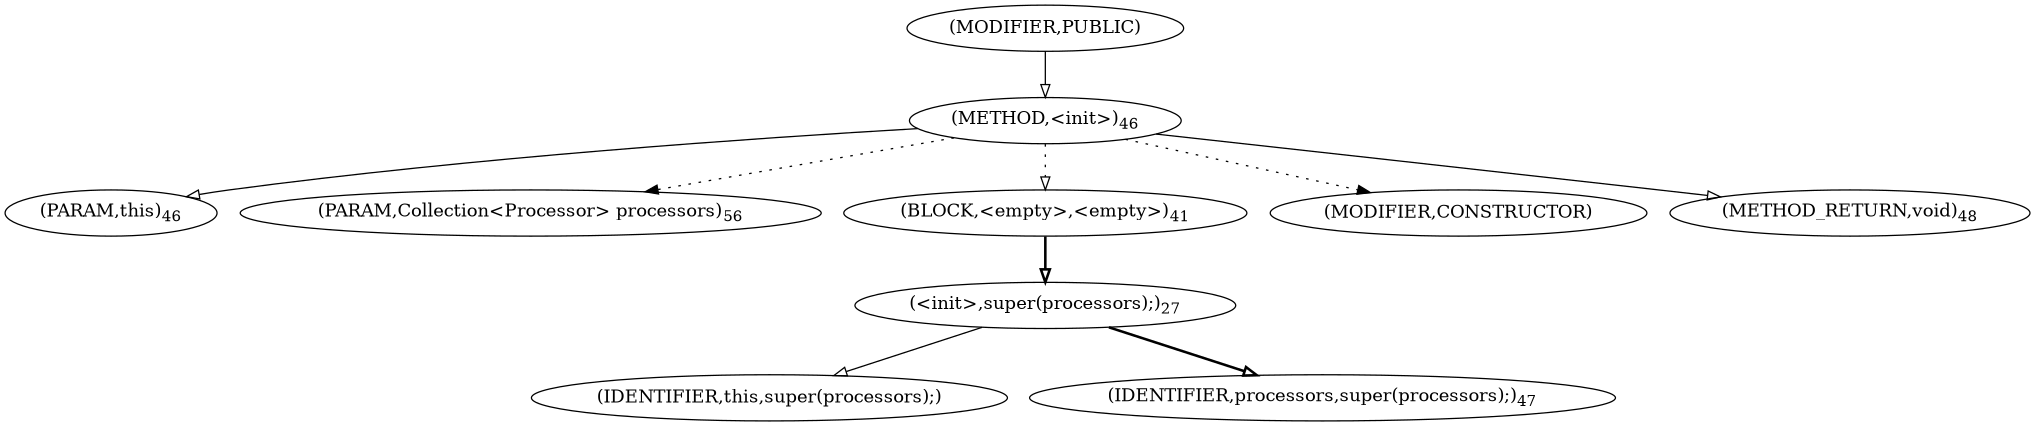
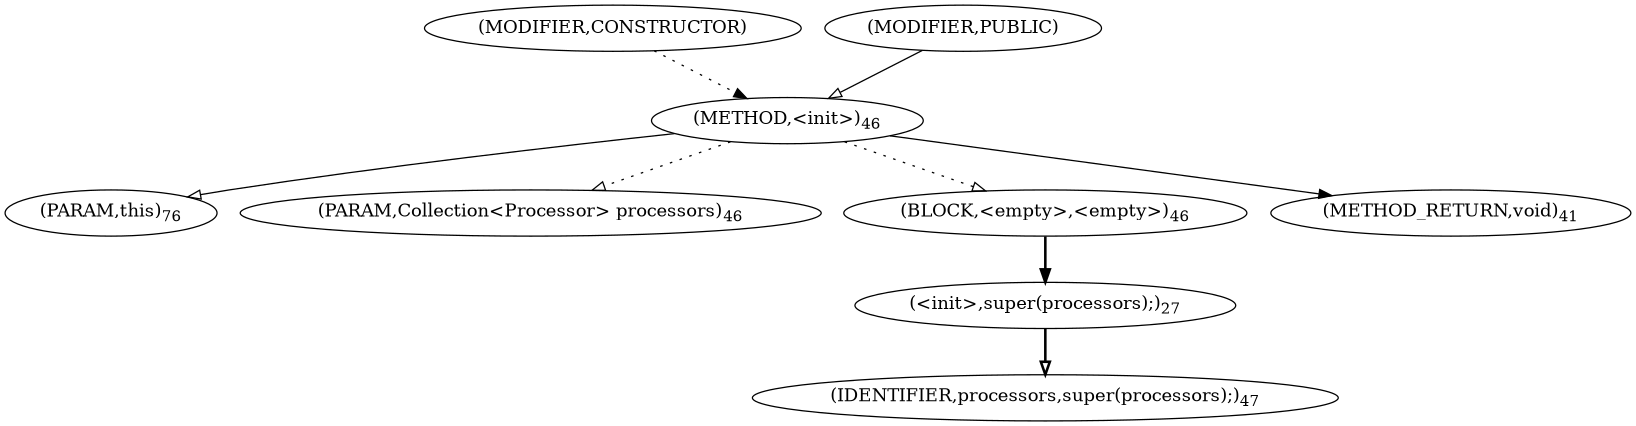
(806, 164) -> (667, 164)
(1242, 165) -> (695, 72)
(1432, 165) -> (1104, 165)
(172, 211) -> (172, 211)
(733, 211) -> (733, 211)
(1180, 211) -> (1180, 211)
(1968, 211) -> (1569, 211)
(1045, 253) -> (1045, 253)
(769, 398) -> none
